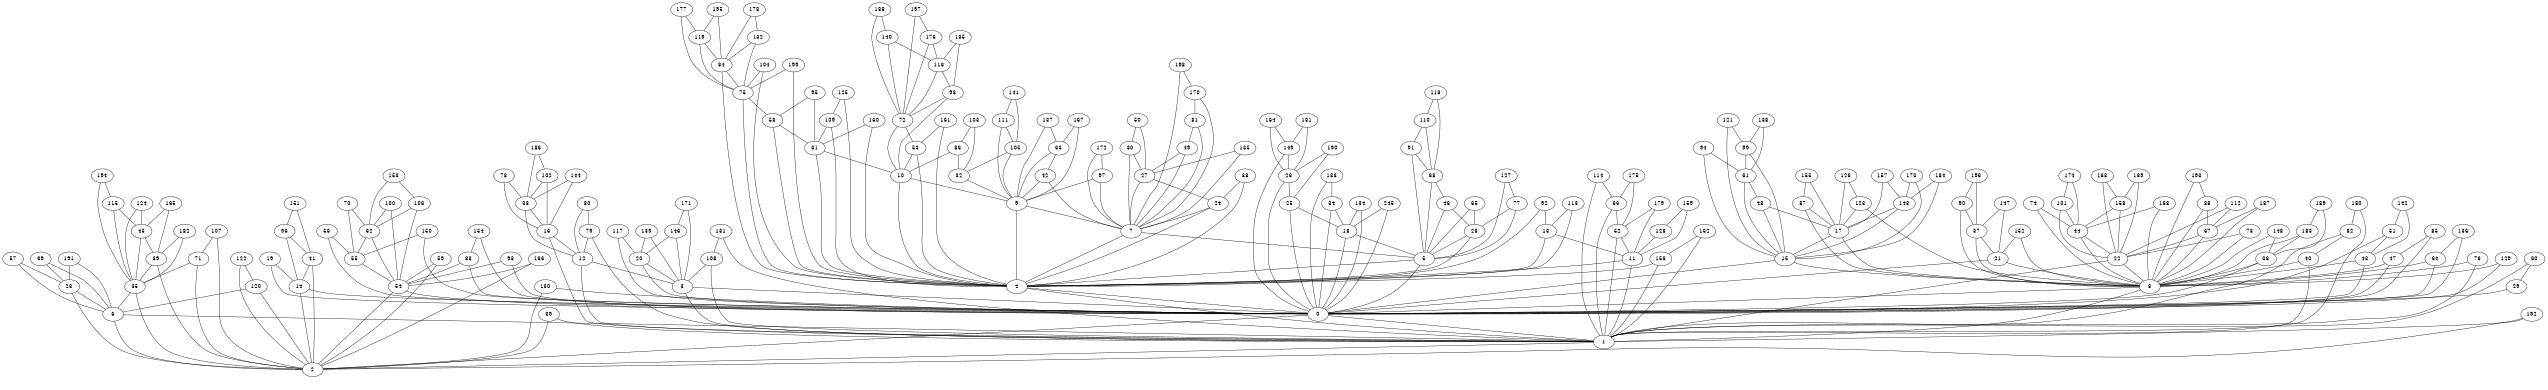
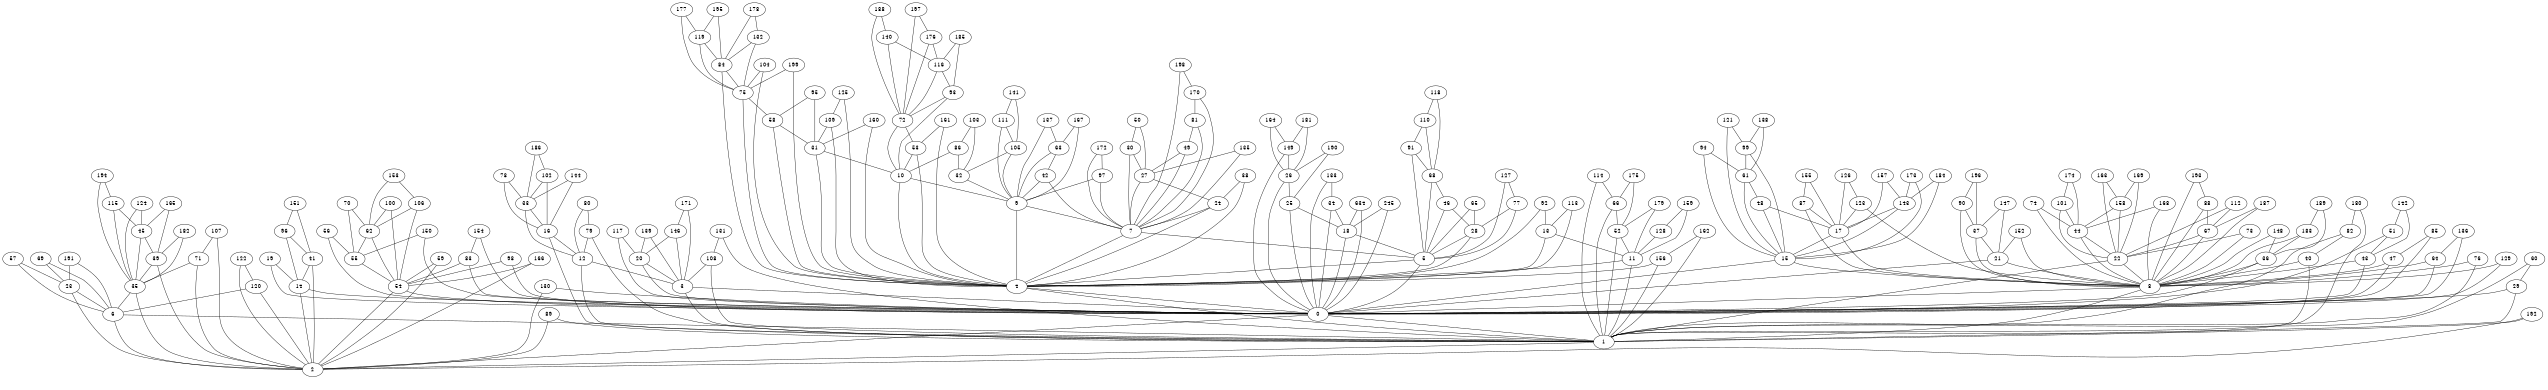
(1360, 204) -> (1360, 204)
none -> (2074, 333)
